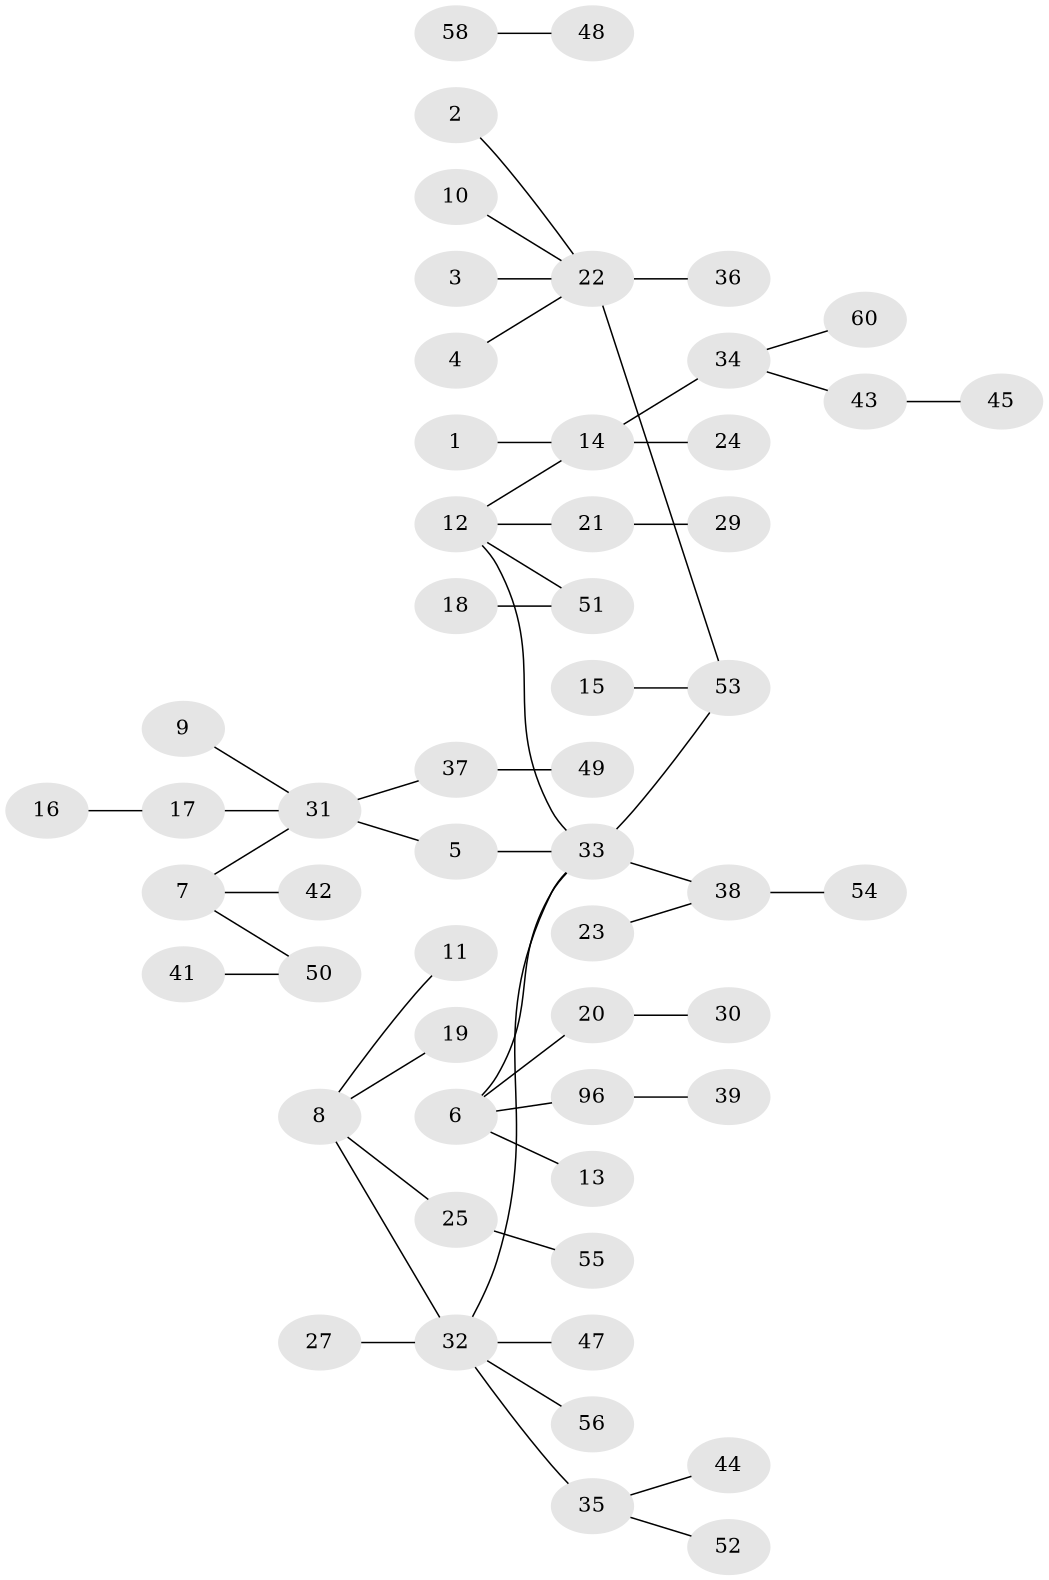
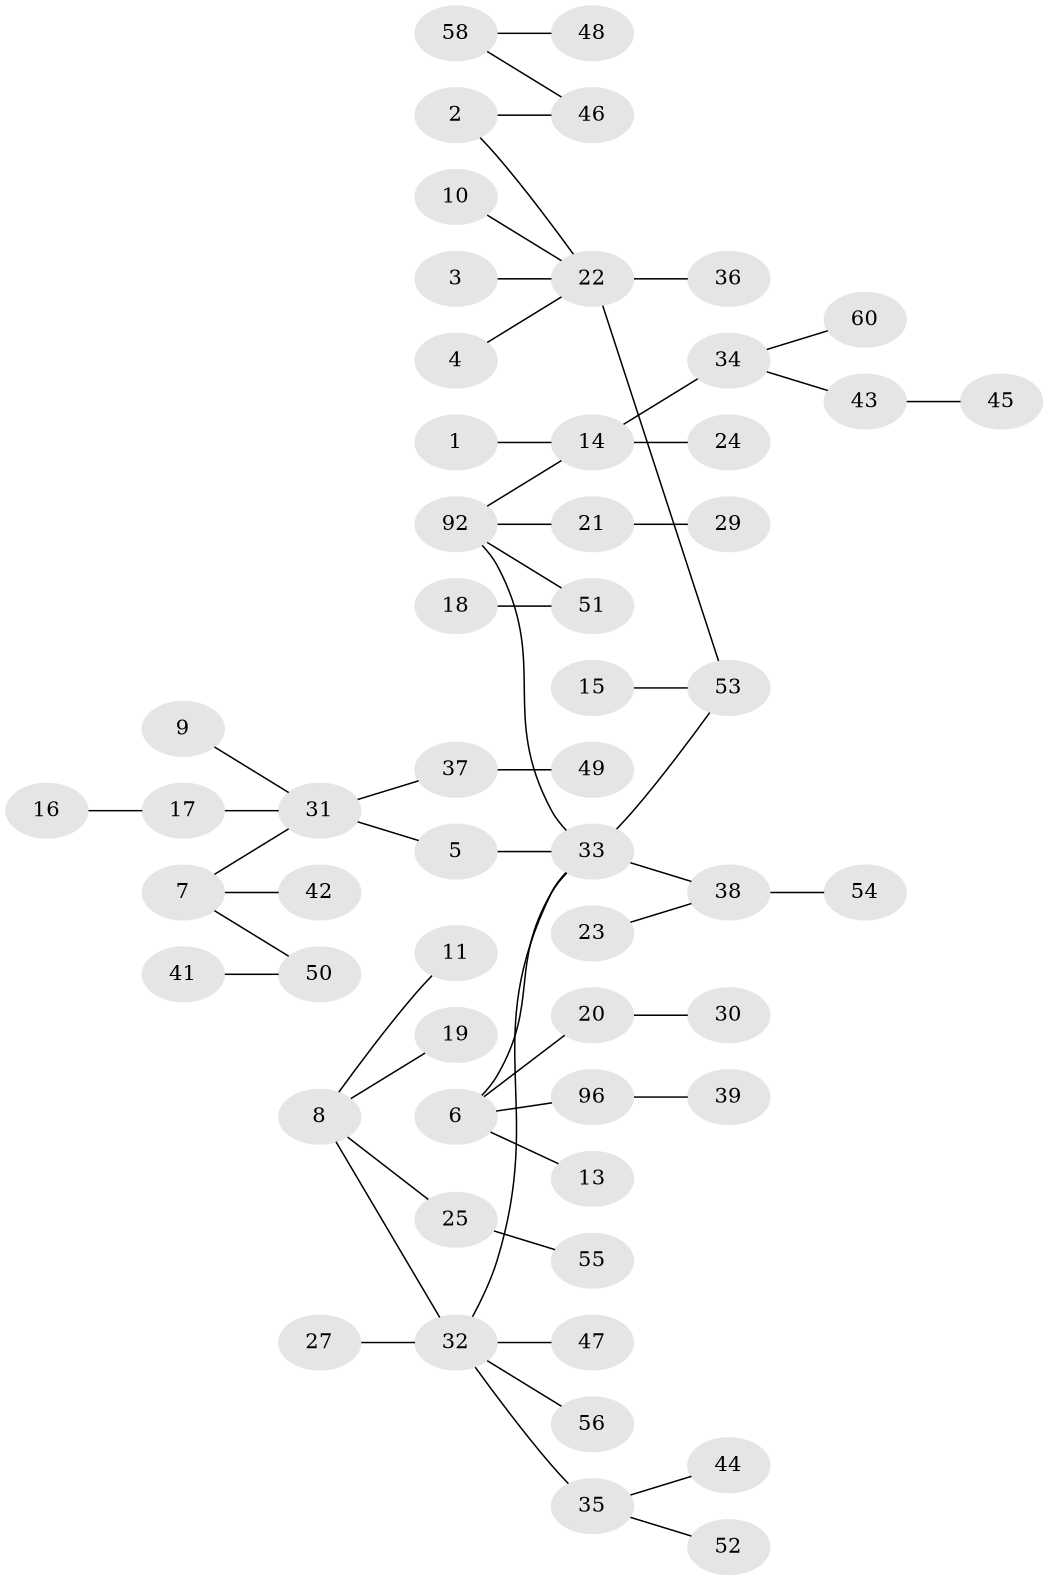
none -> (592, 115)
(456, 524) -> (456, 524)
